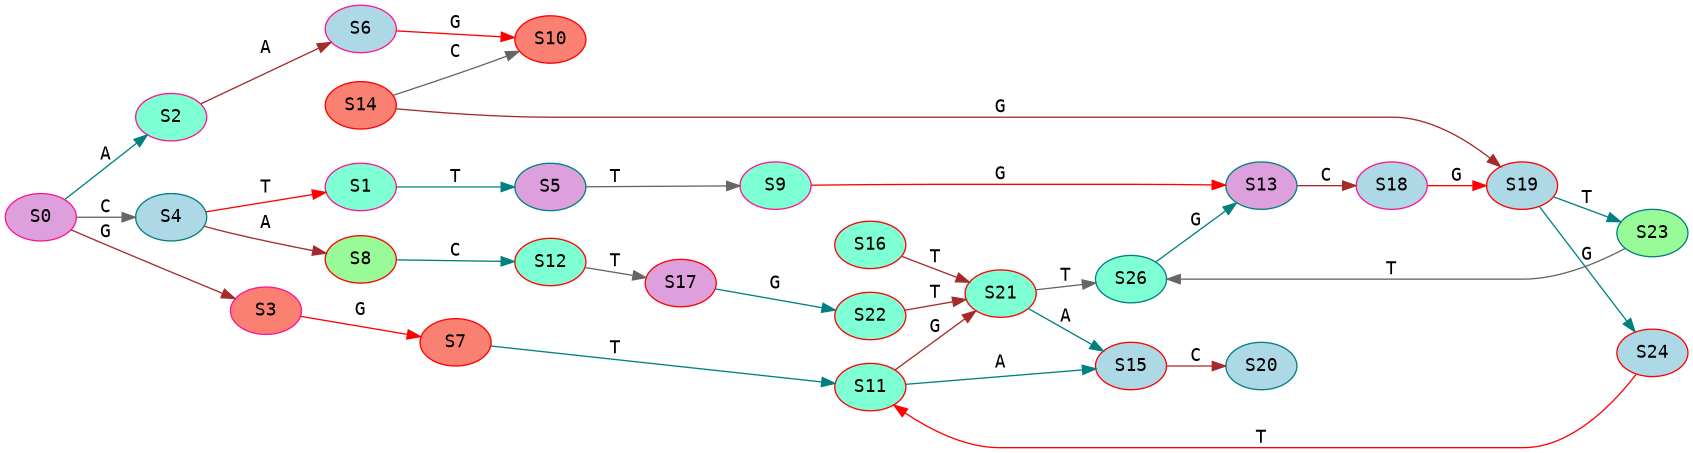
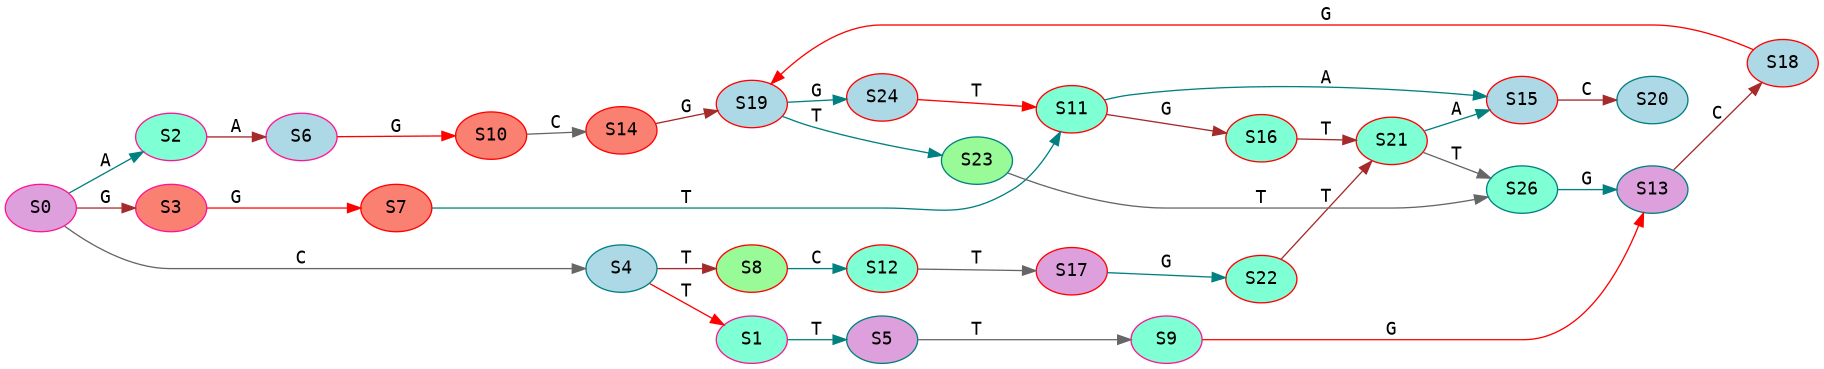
(450, 76) -> (550, 133)
(1392, 186) -> (1783, 63)
(266, 223) -> (687, 259)
(930, 344) -> (1160, 123)
